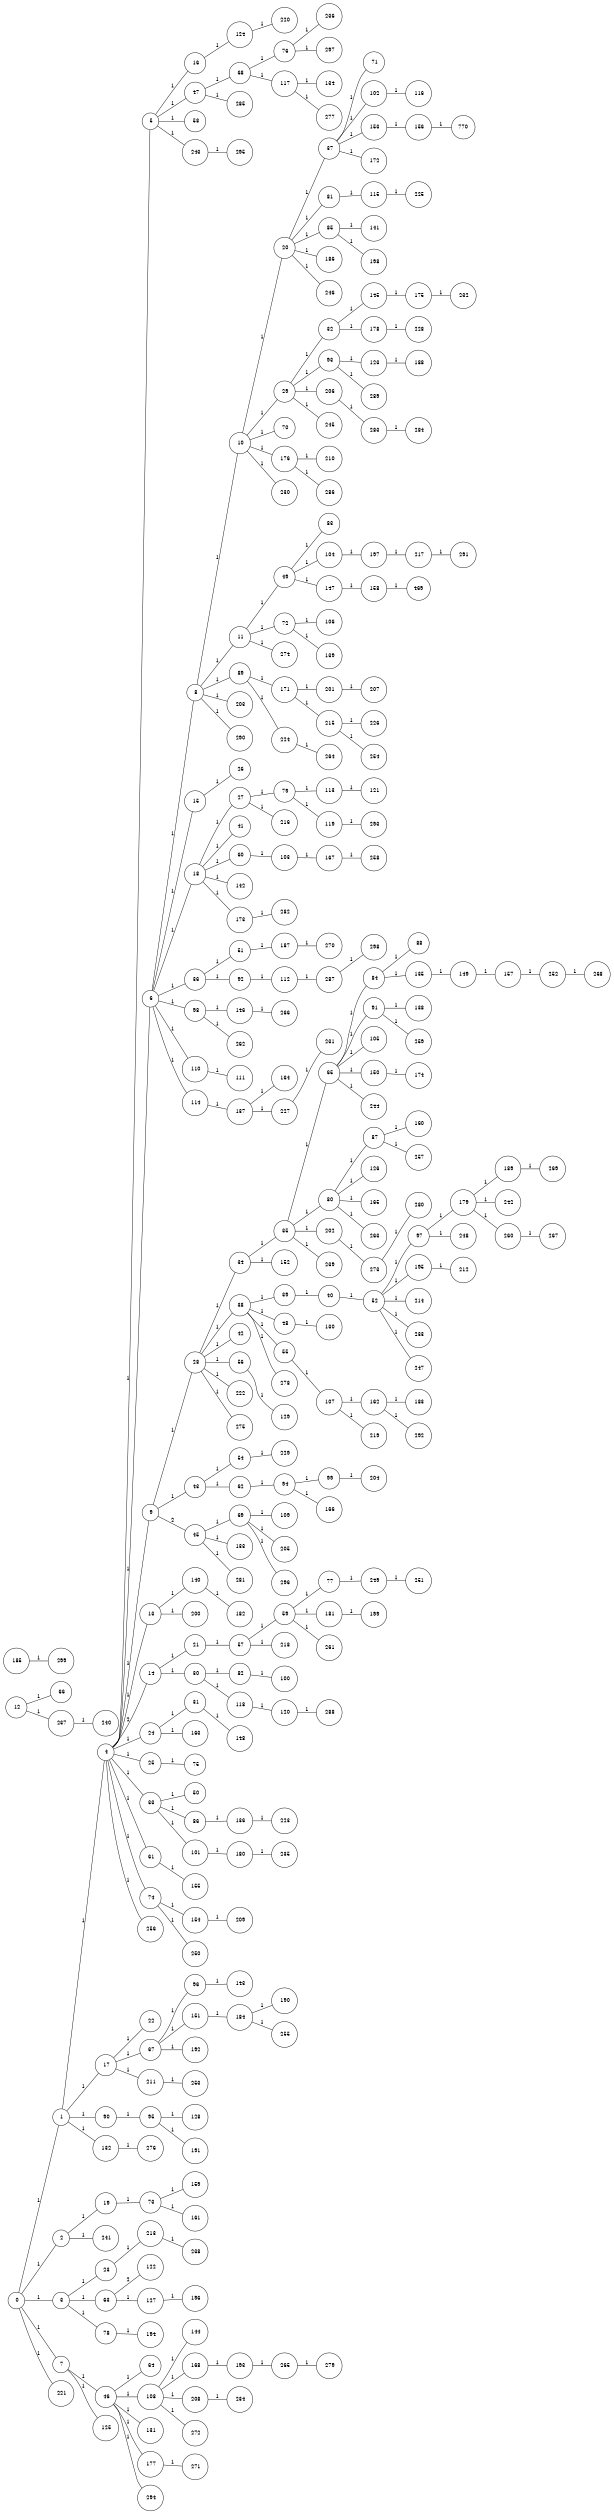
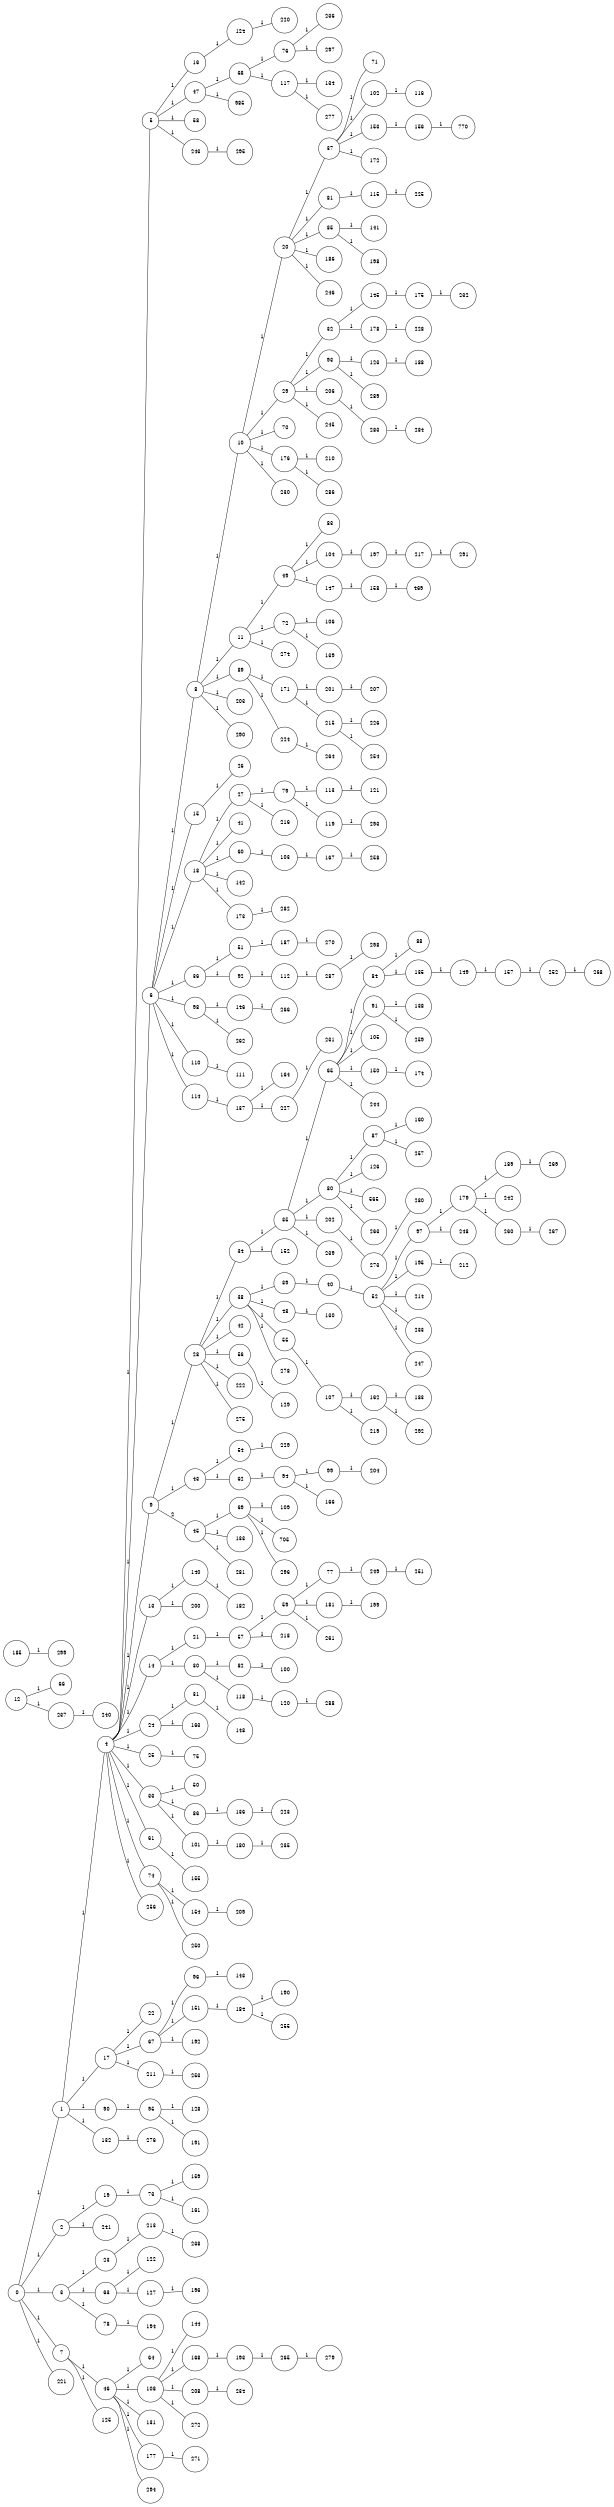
(240, 104) -> (240, 103)
(374, 1203) -> (374, 1200)
(285, 1549) -> (285, 1540)
(128, 1720) -> (128, 1712)
(128, 2280) -> (128, 2272)
